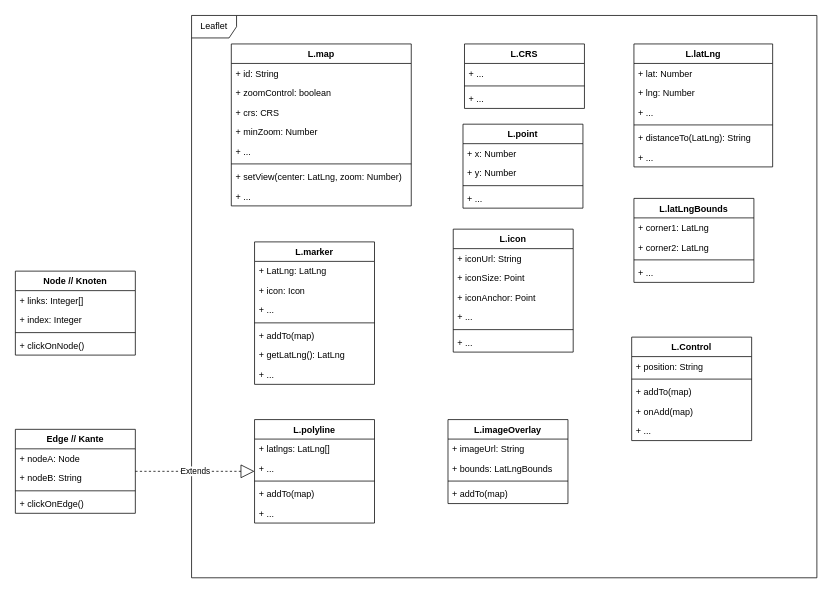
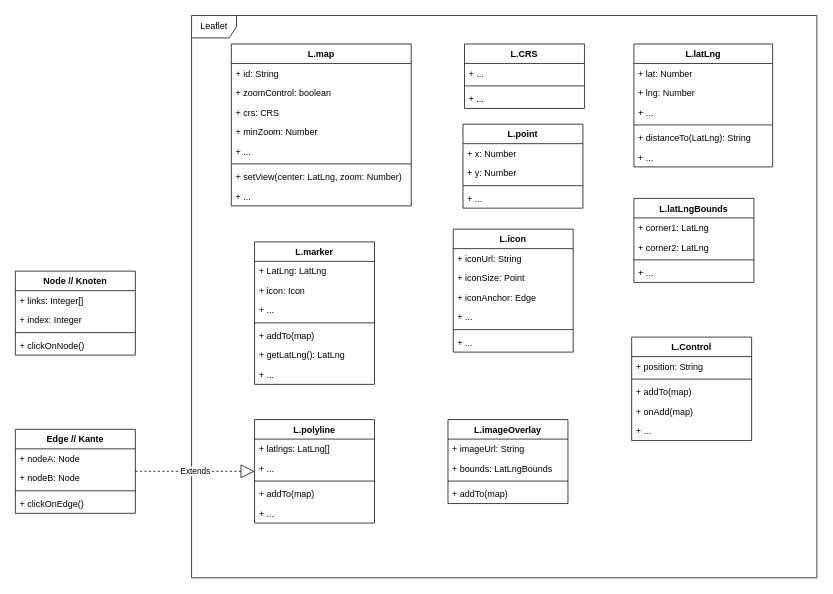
(500, 298) -> (498, 298)
(53, 479) -> (49, 479)
